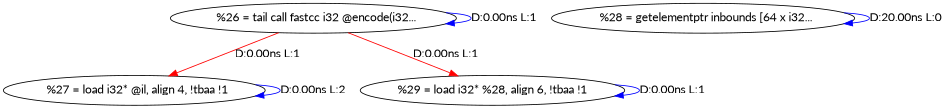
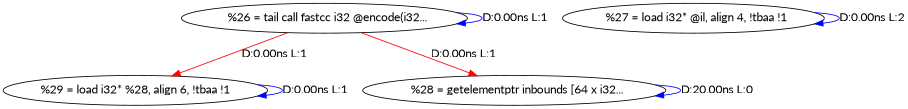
(228, 53) -> (415, 53)
